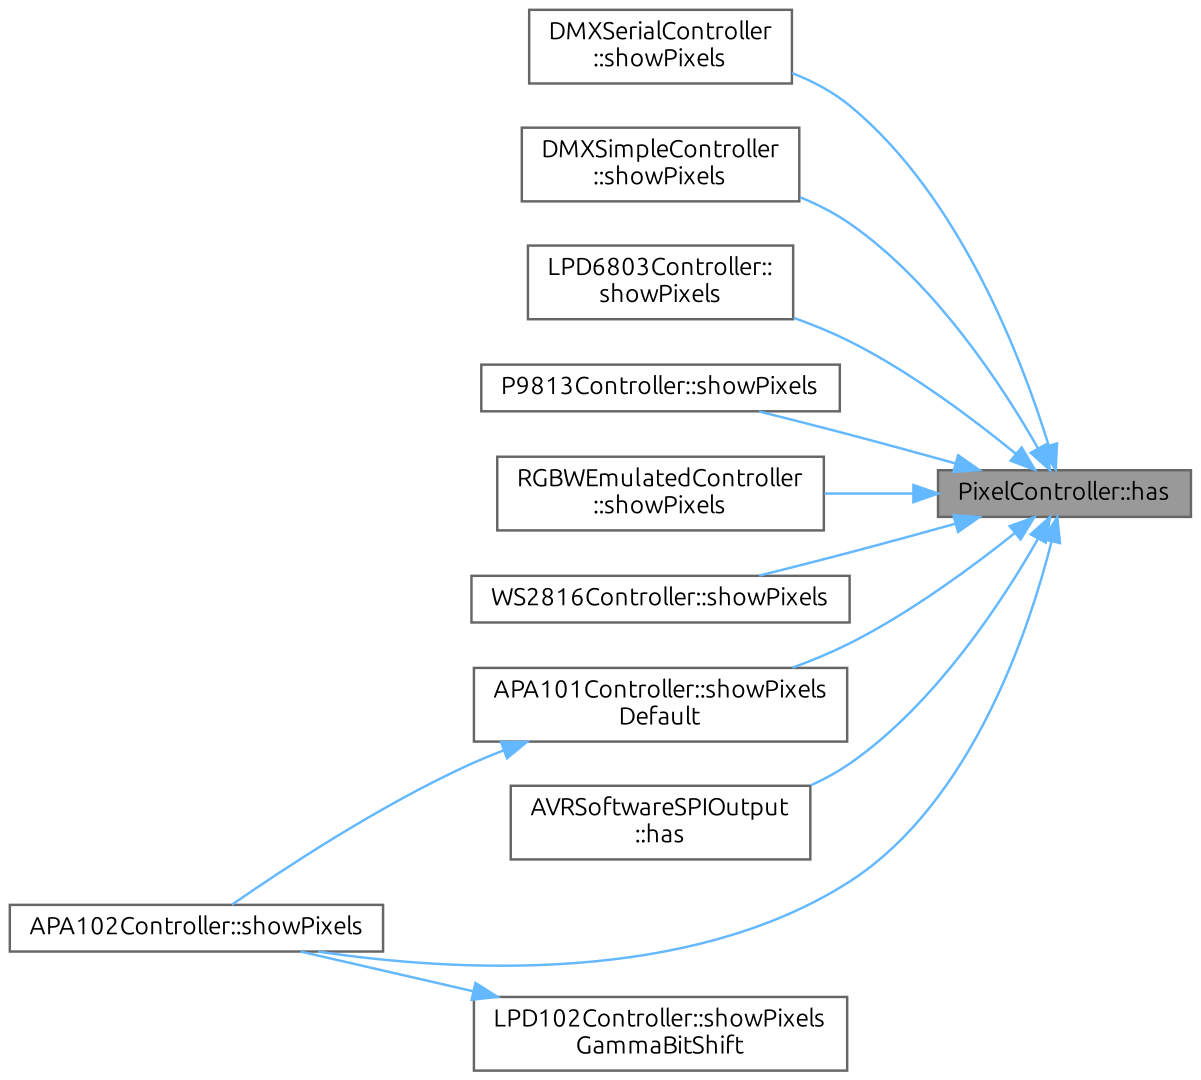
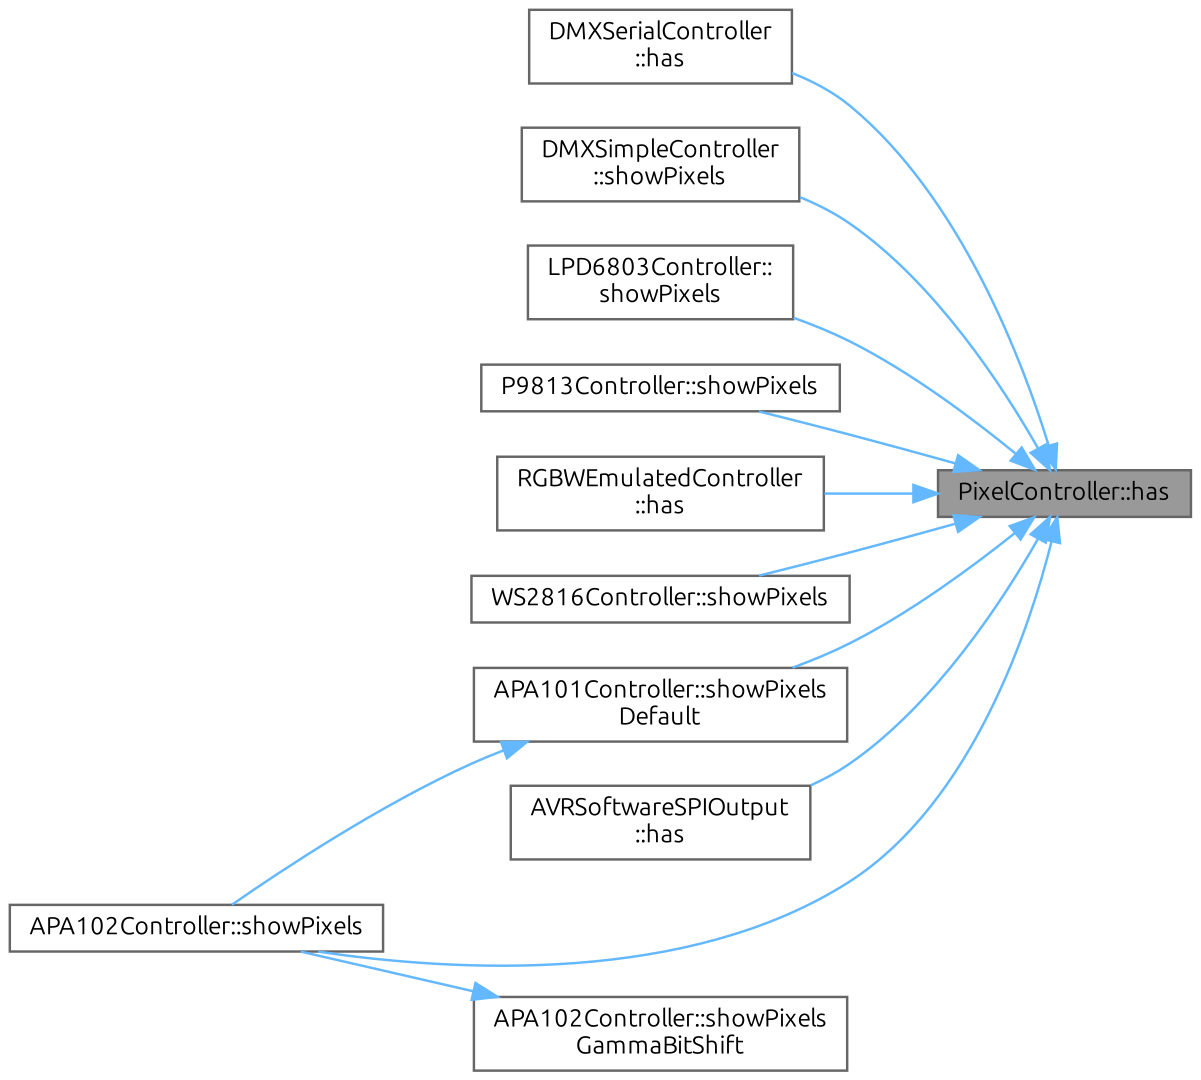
(661, 47) -> (661, 47)
(661, 494) -> (661, 494)
(661, 1034) -> (661, 1034)
